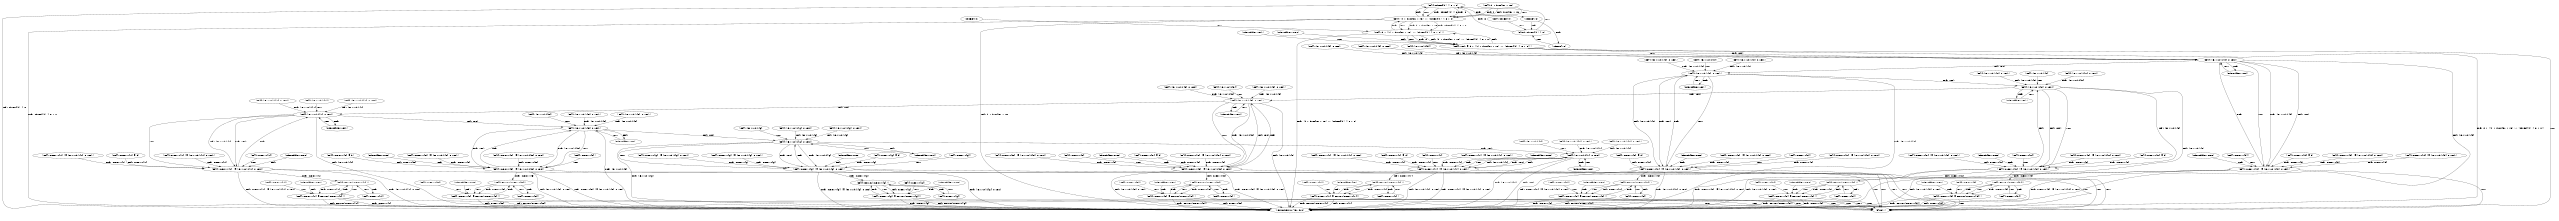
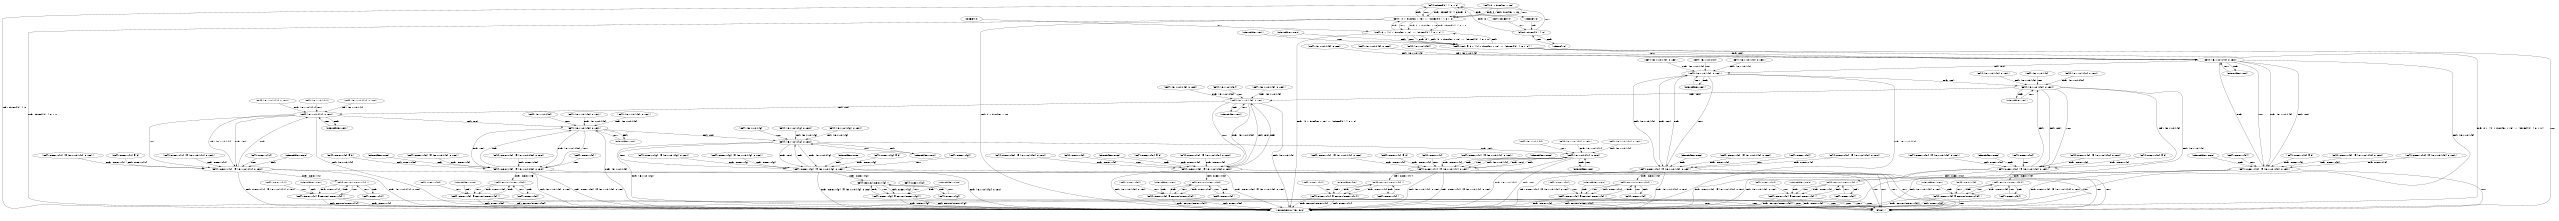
(1551, 29) -> (1545, 39)
(1630, 156) -> none
